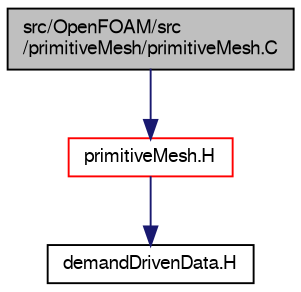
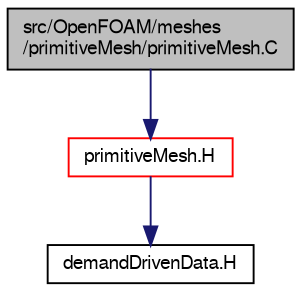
(151, 39) -> (151, 39)
